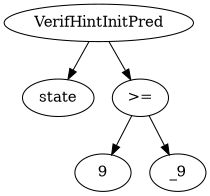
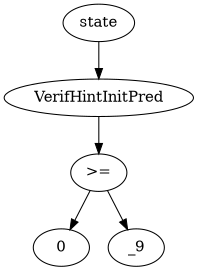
(81, 56) -> (99, 55)
(103, 173) -> (61, 248)
